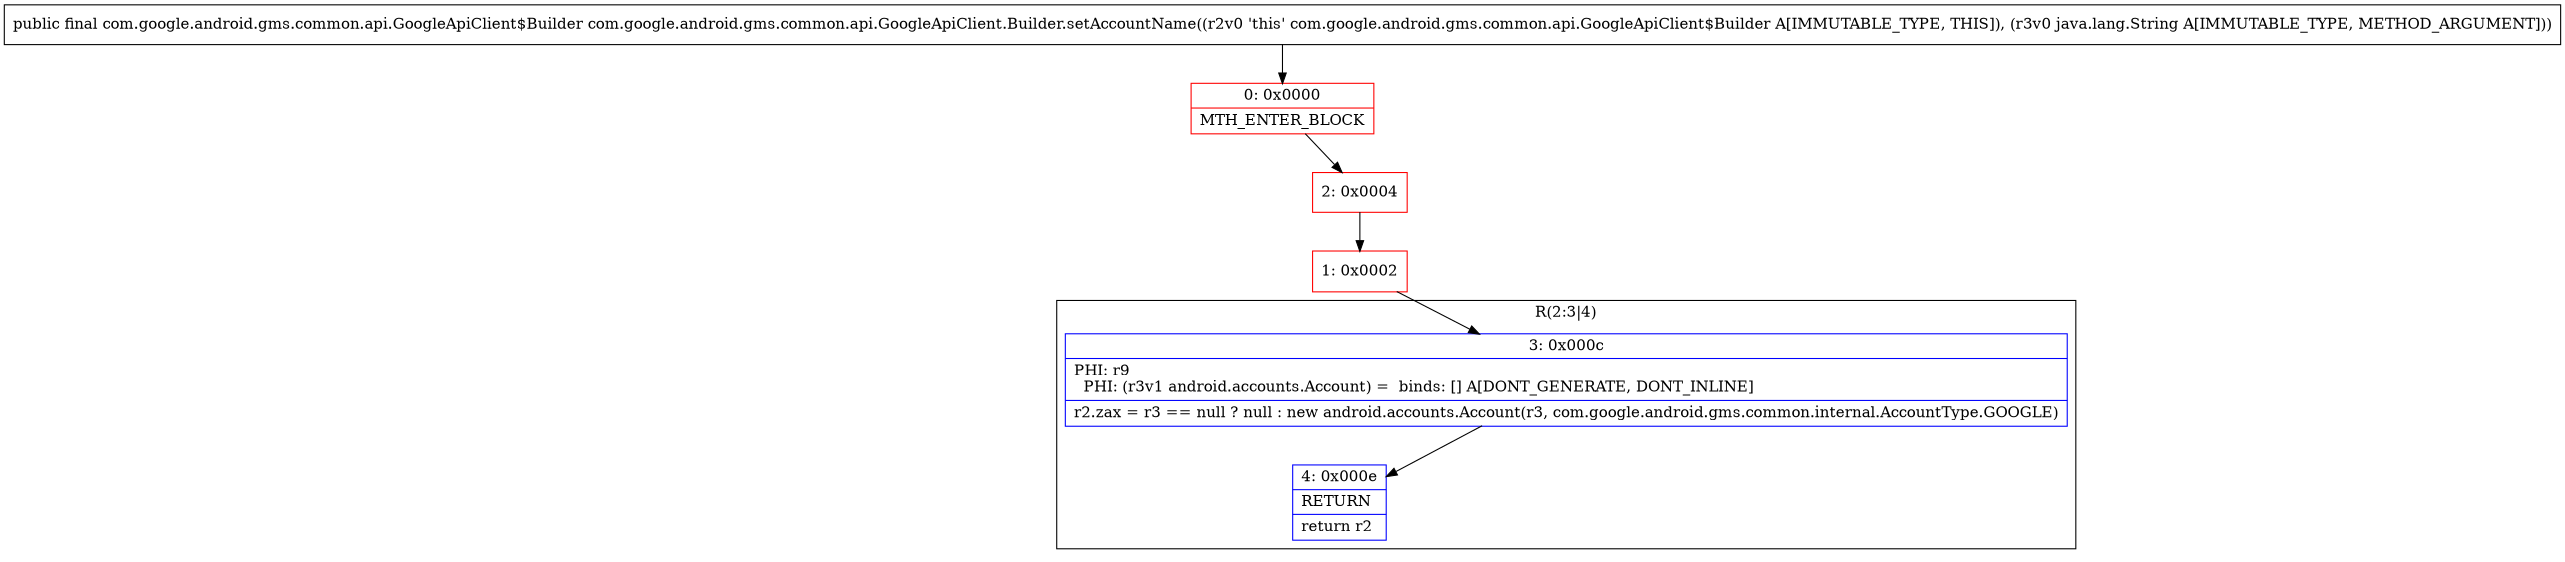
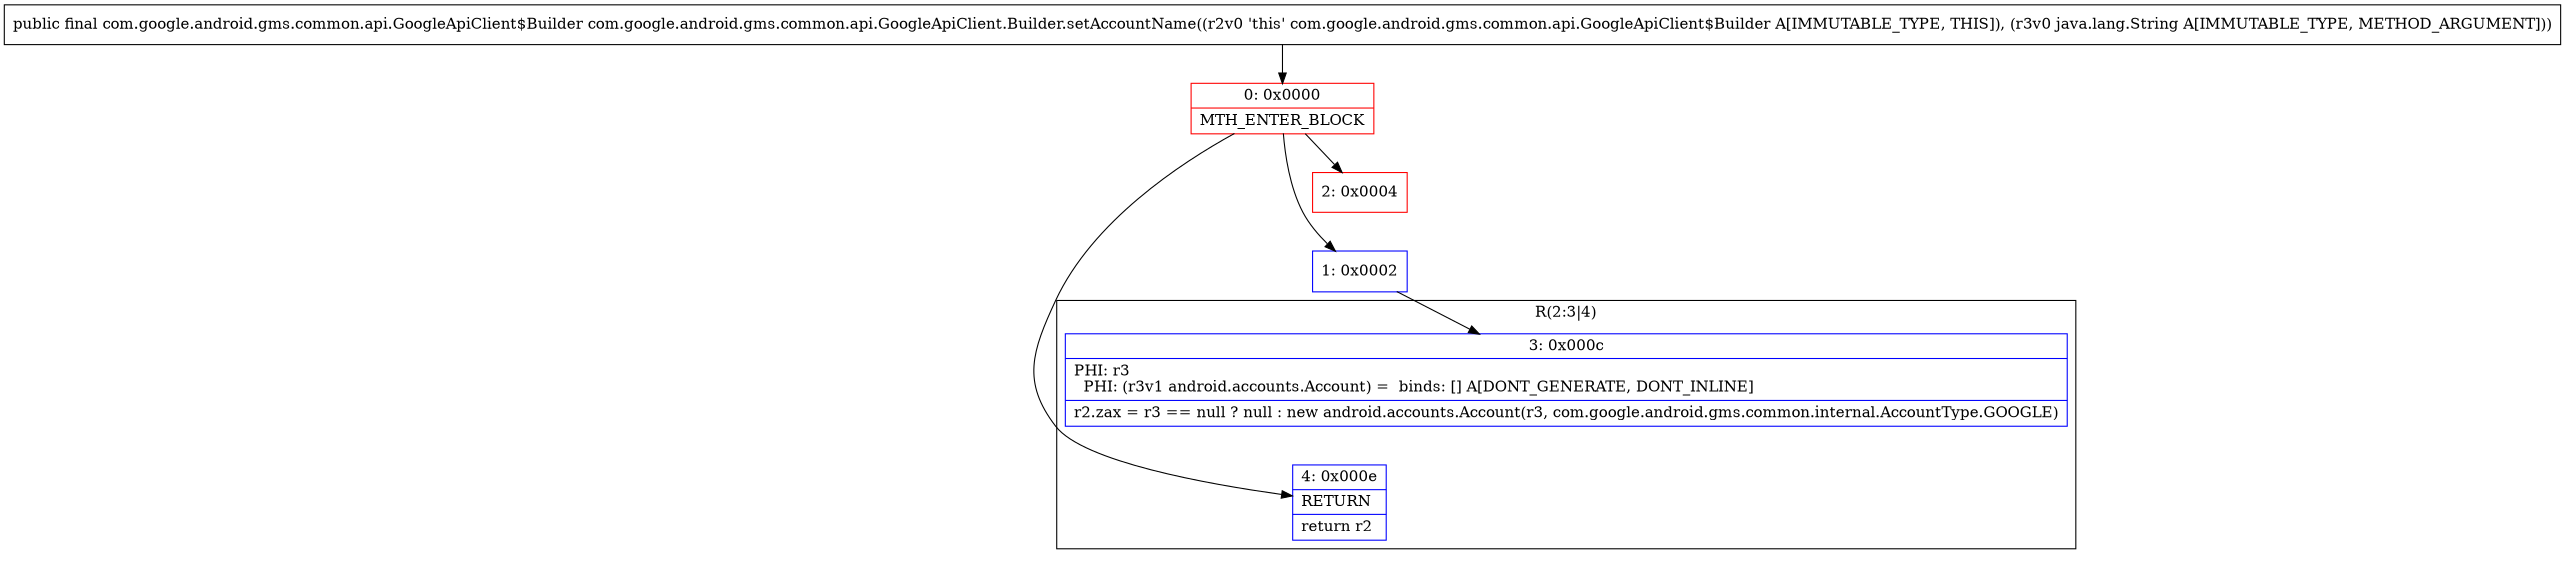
(1360, 226) -> (1295, 193)
(1360, 271) -> (1360, 271)
(1105, 371) -> (1105, 371)
(1439, 449) -> (1035, 359)
